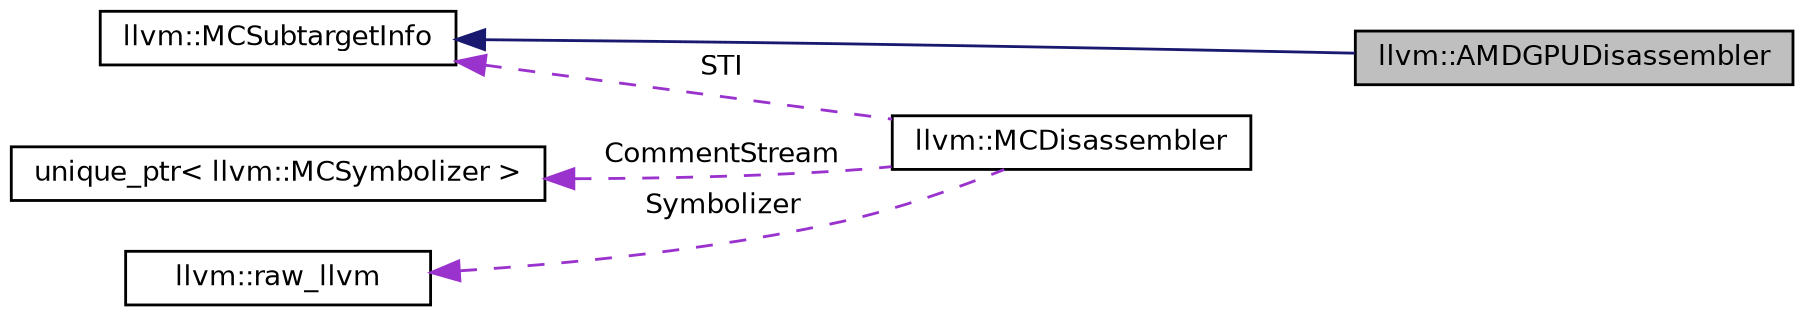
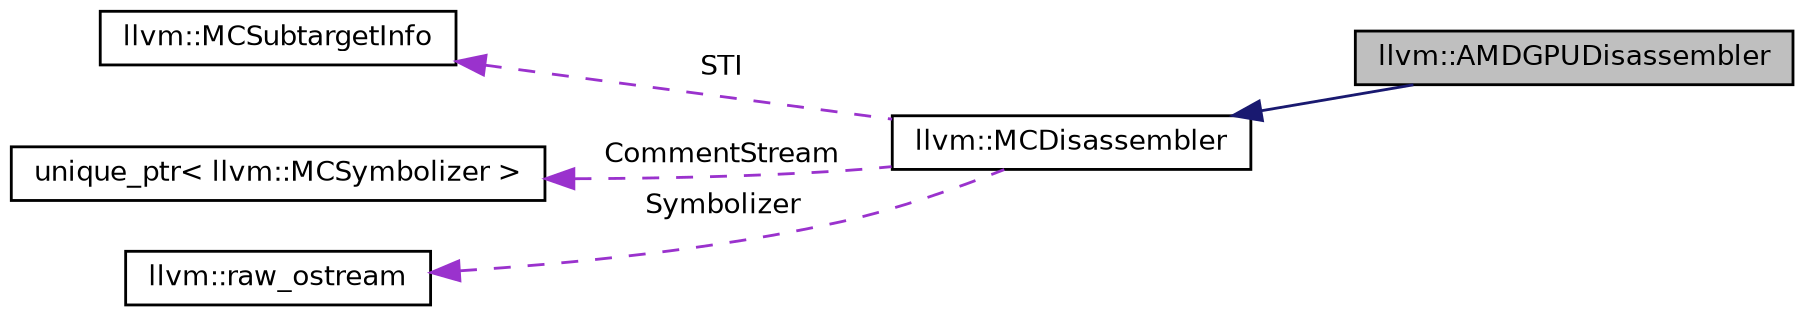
(920, 45) -> (1338, 98)
(278, 278) -> (278, 278)
